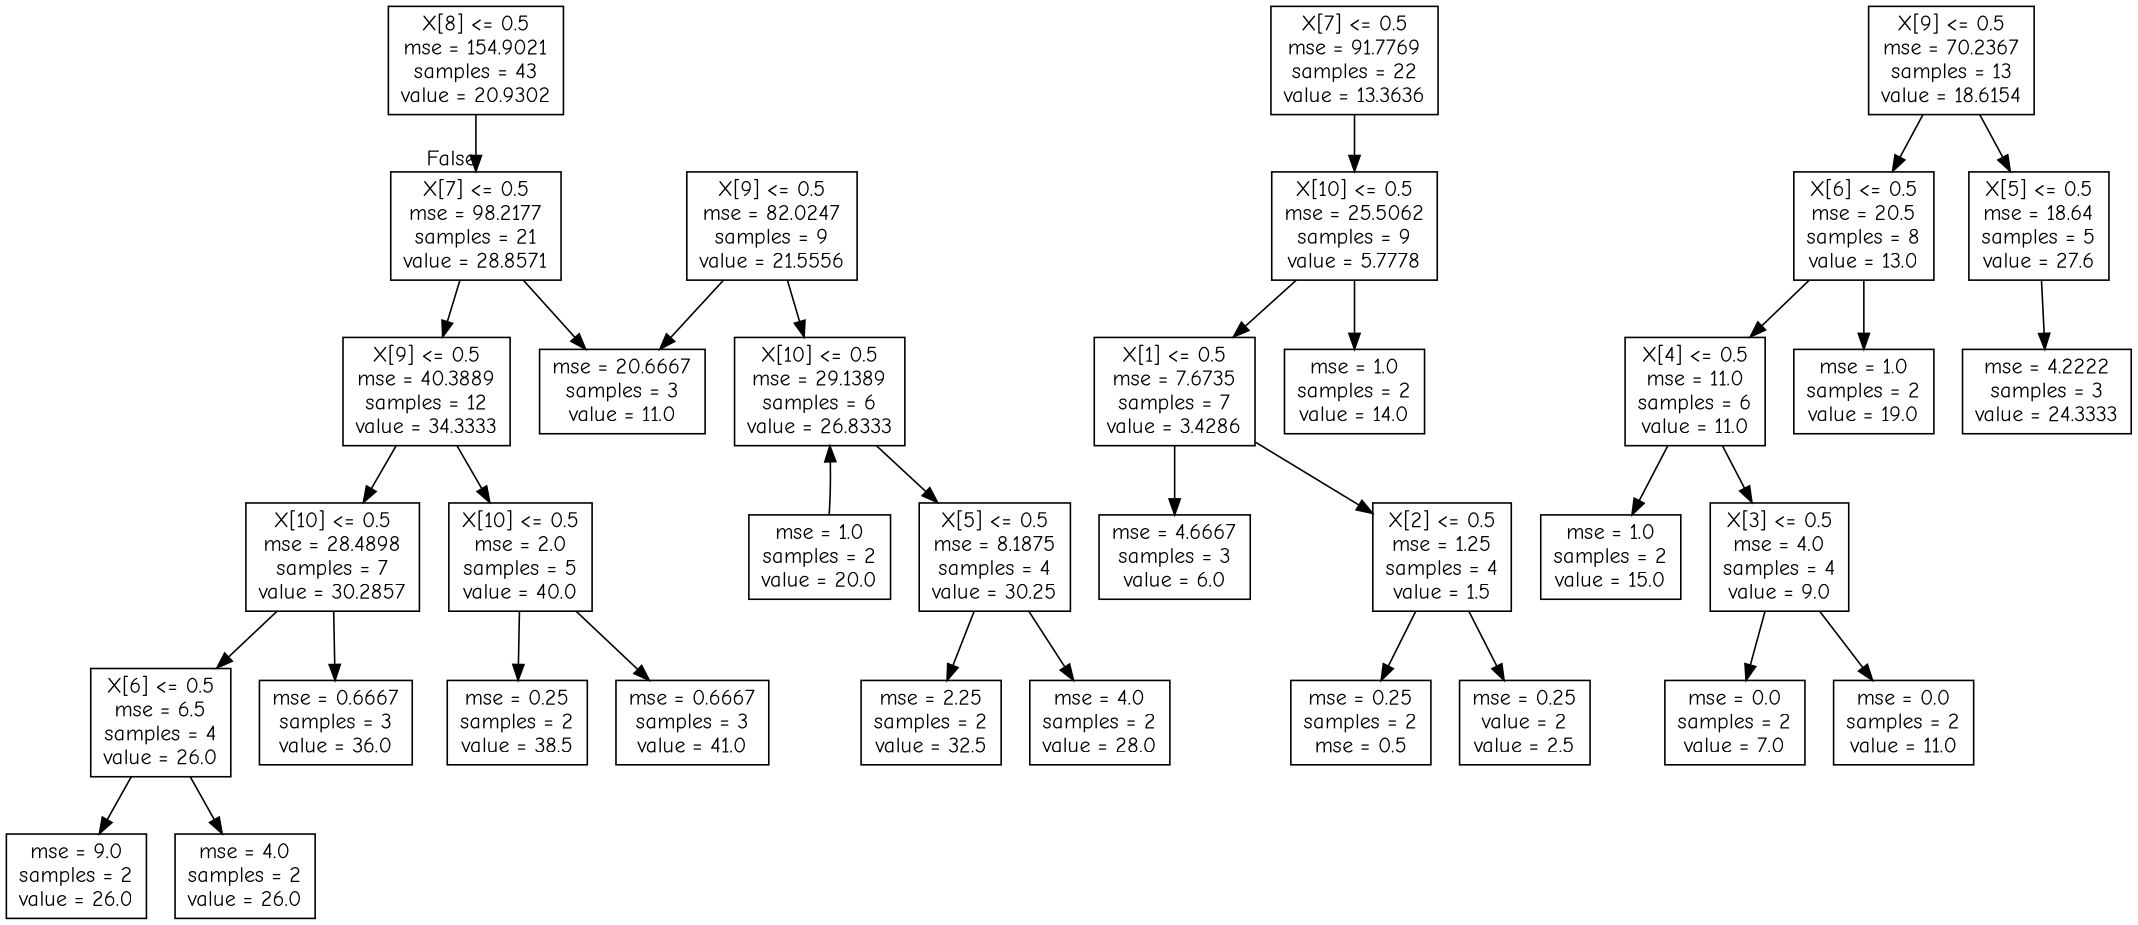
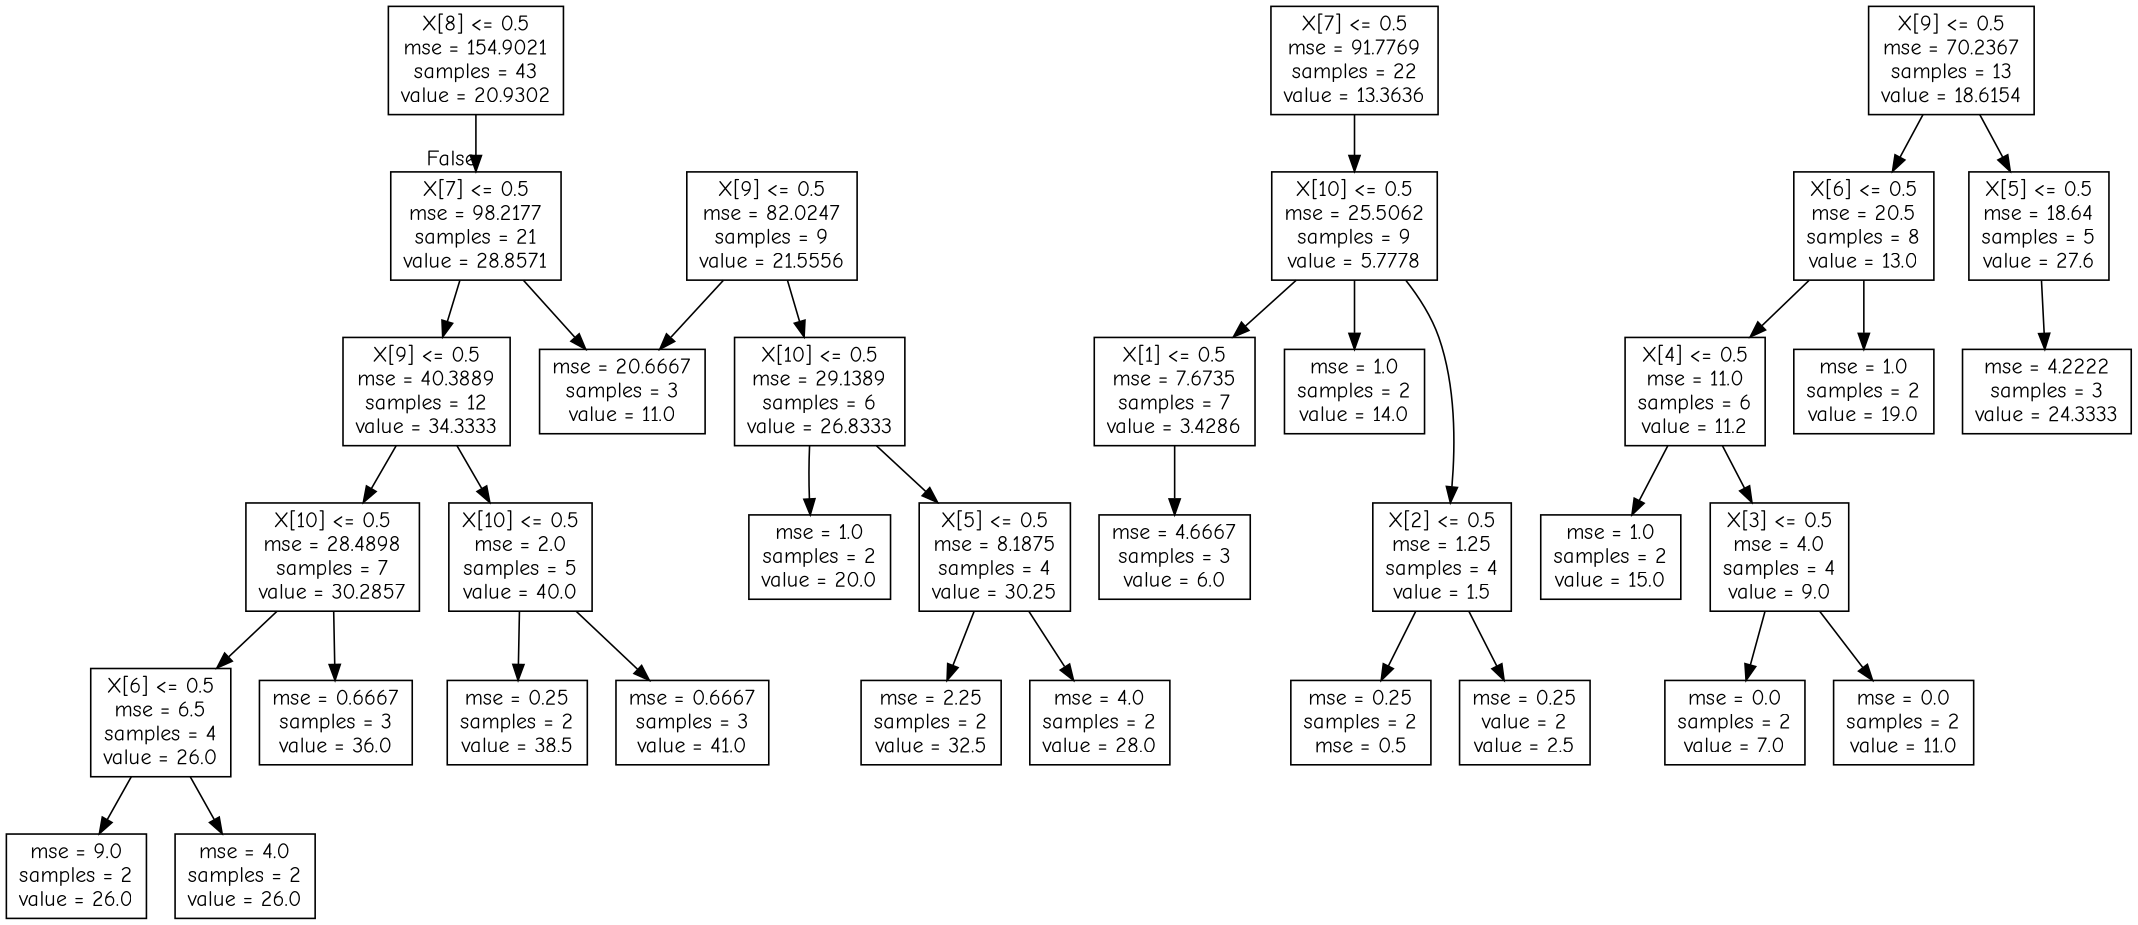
(1695, 392) -> (1695, 392)
(1307, 474) -> (1449, 379)
(830, 488) -> (809, 472)
